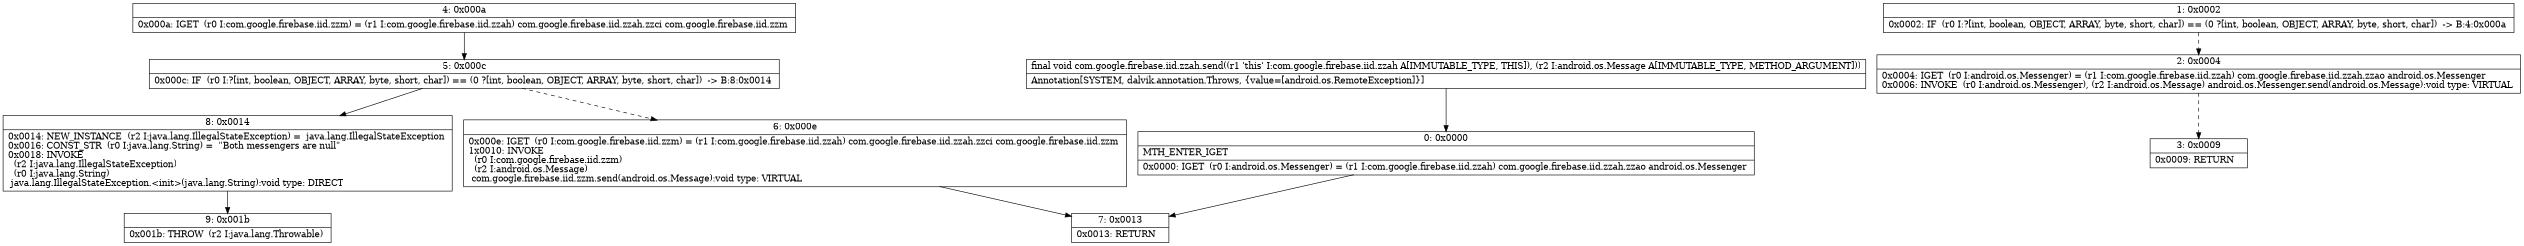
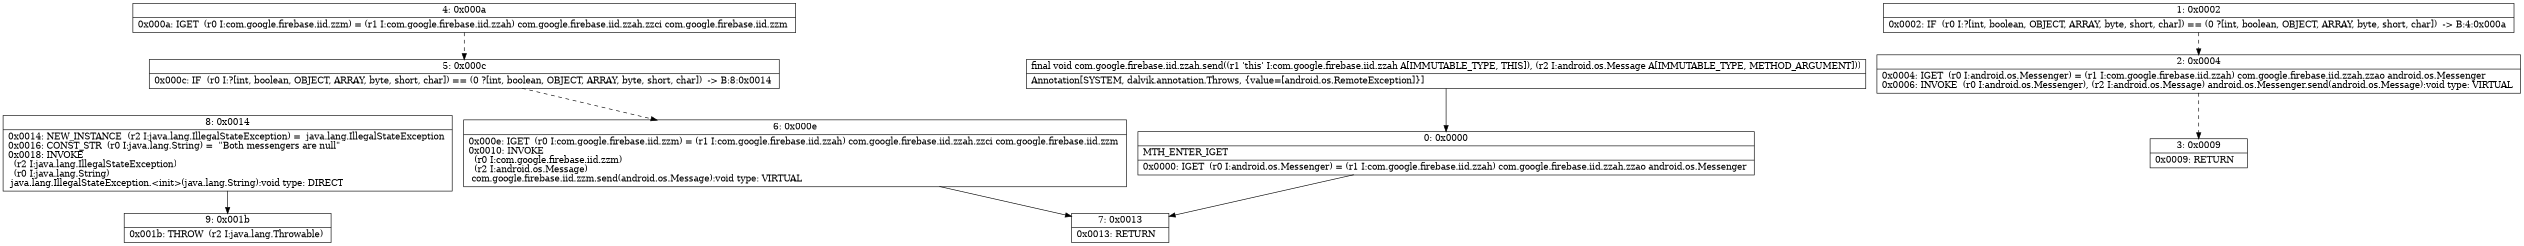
(464, 43) -> (464, 43)
(384, 101) -> none
(509, 151) -> (509, 151)
